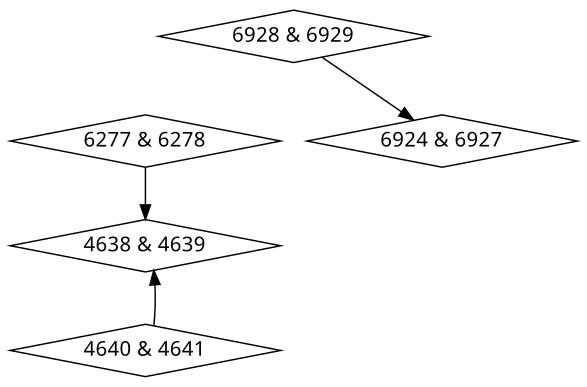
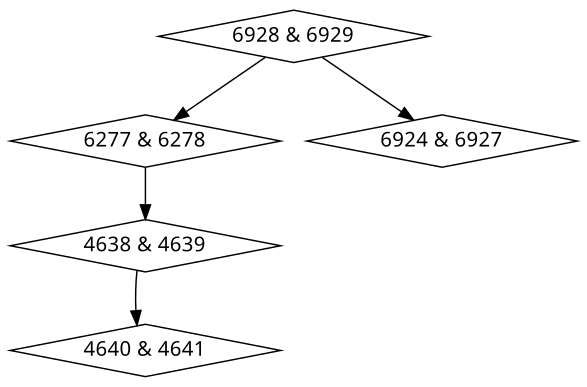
none -> (226, 84)
(155, 305) -> (136, 290)
